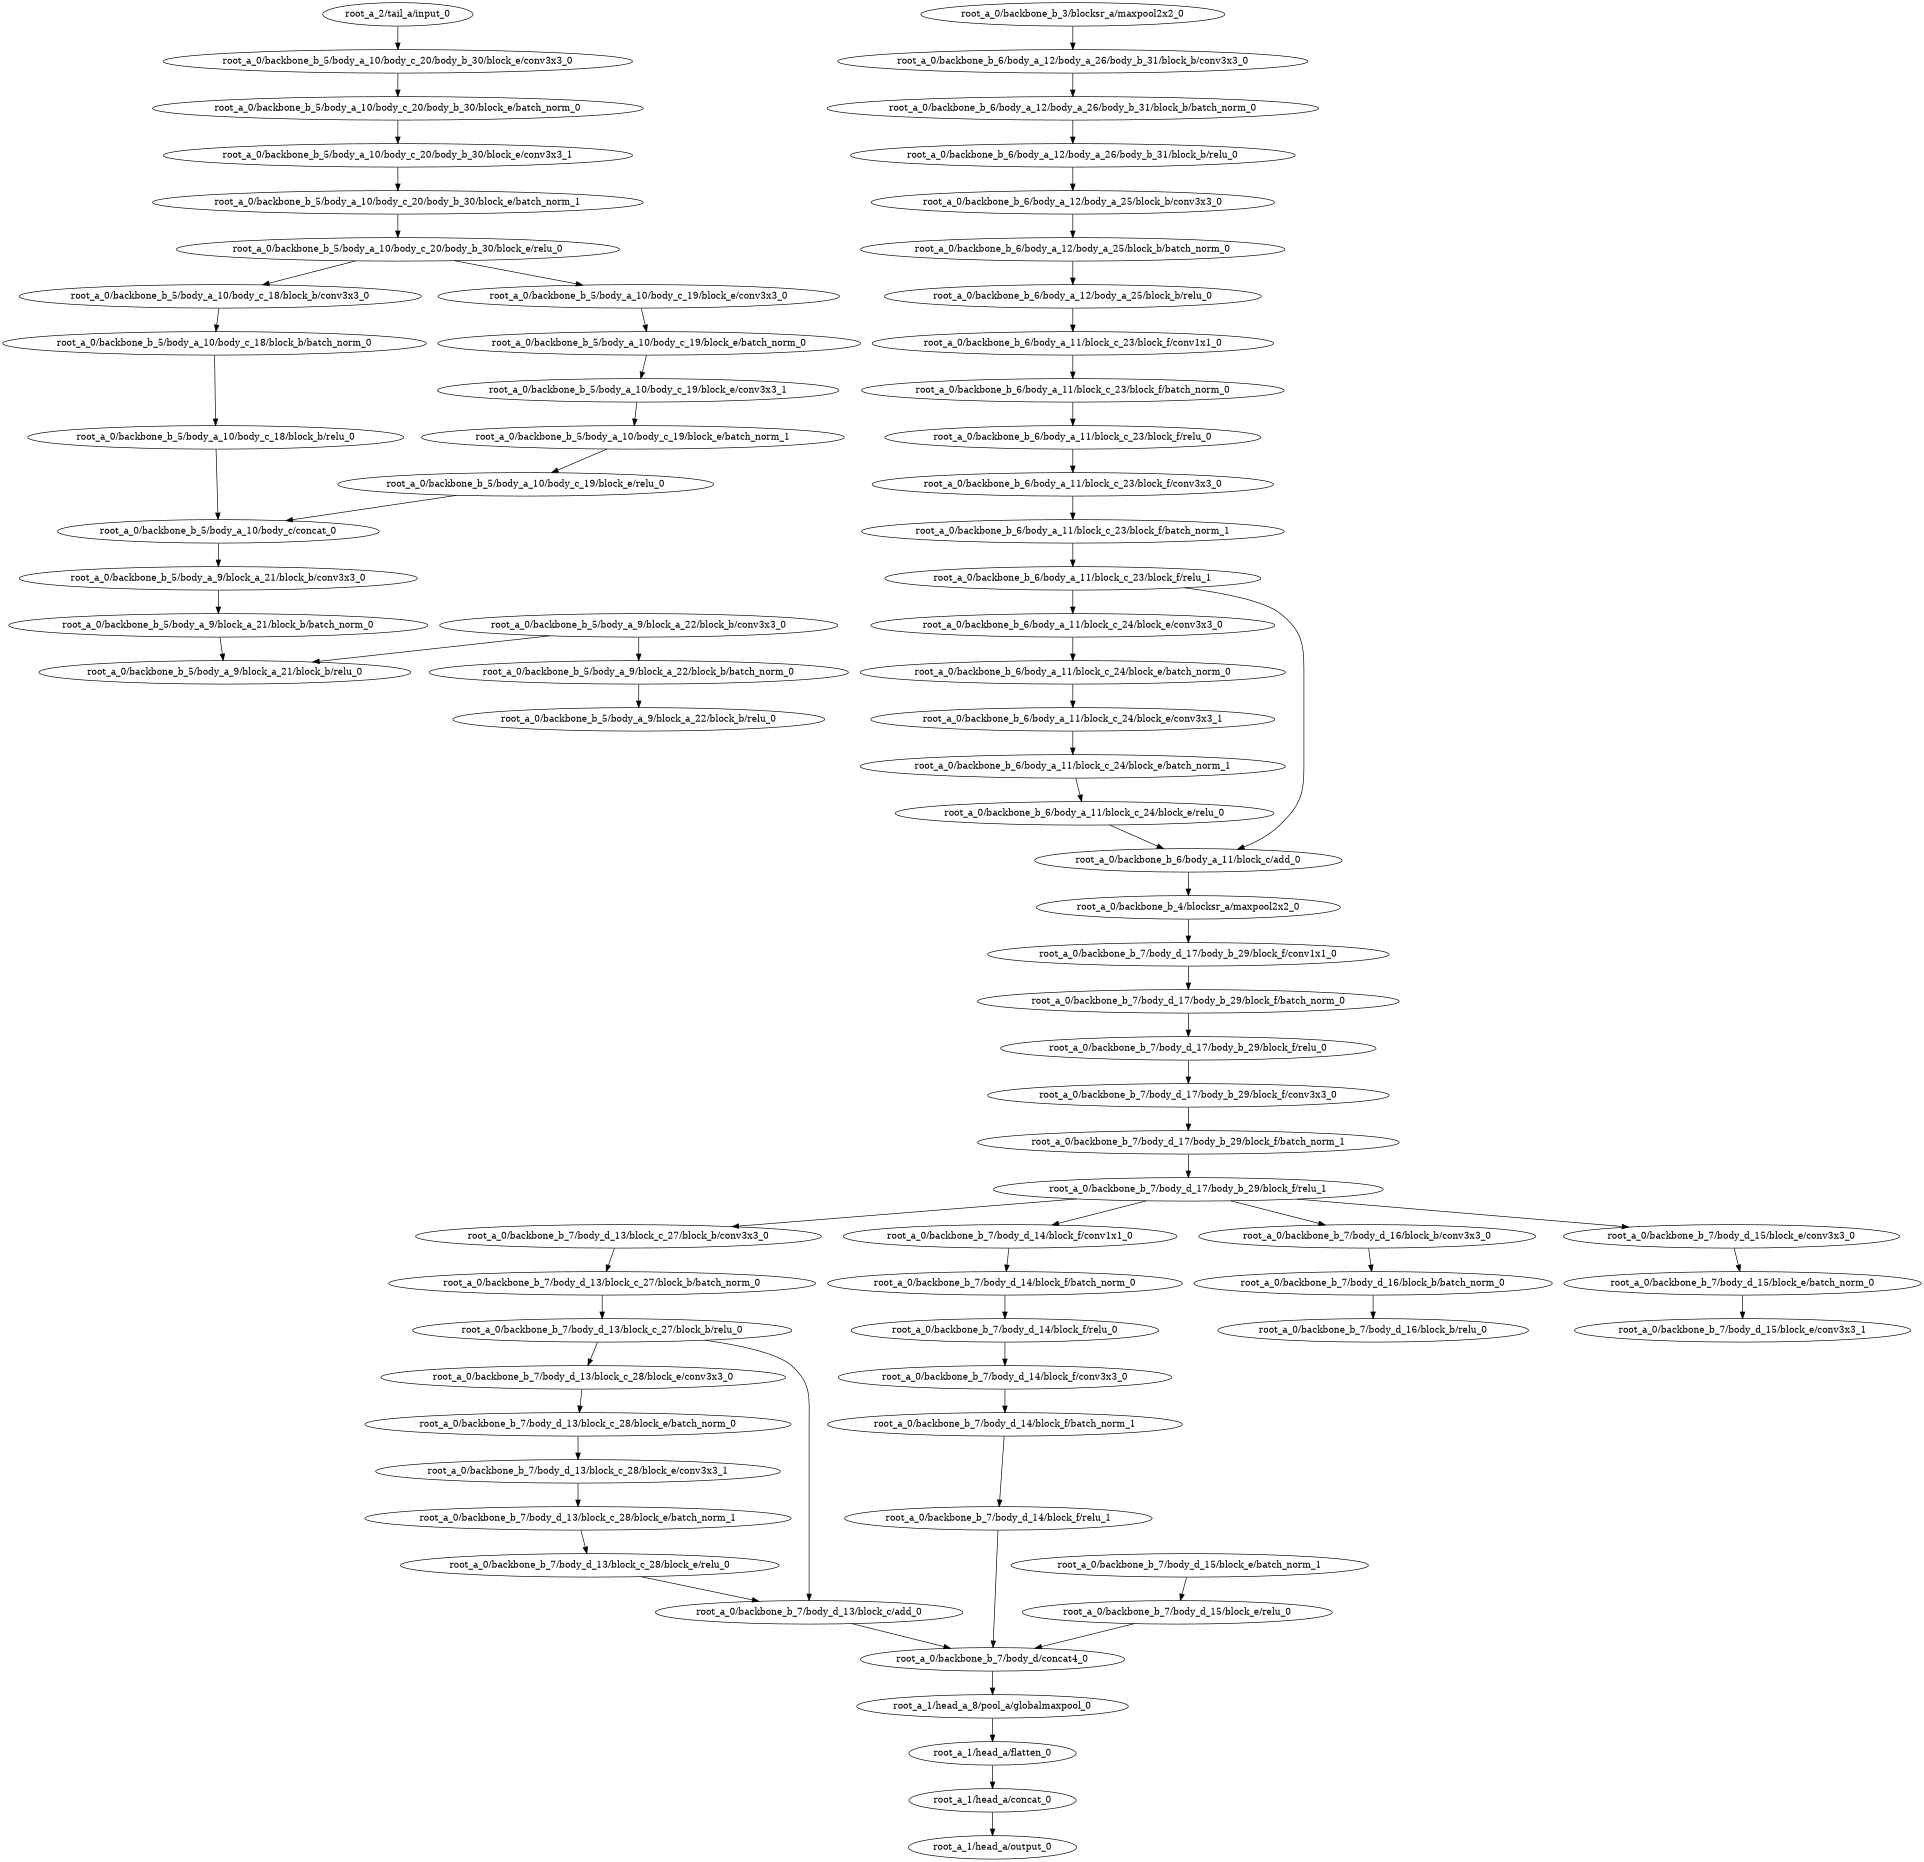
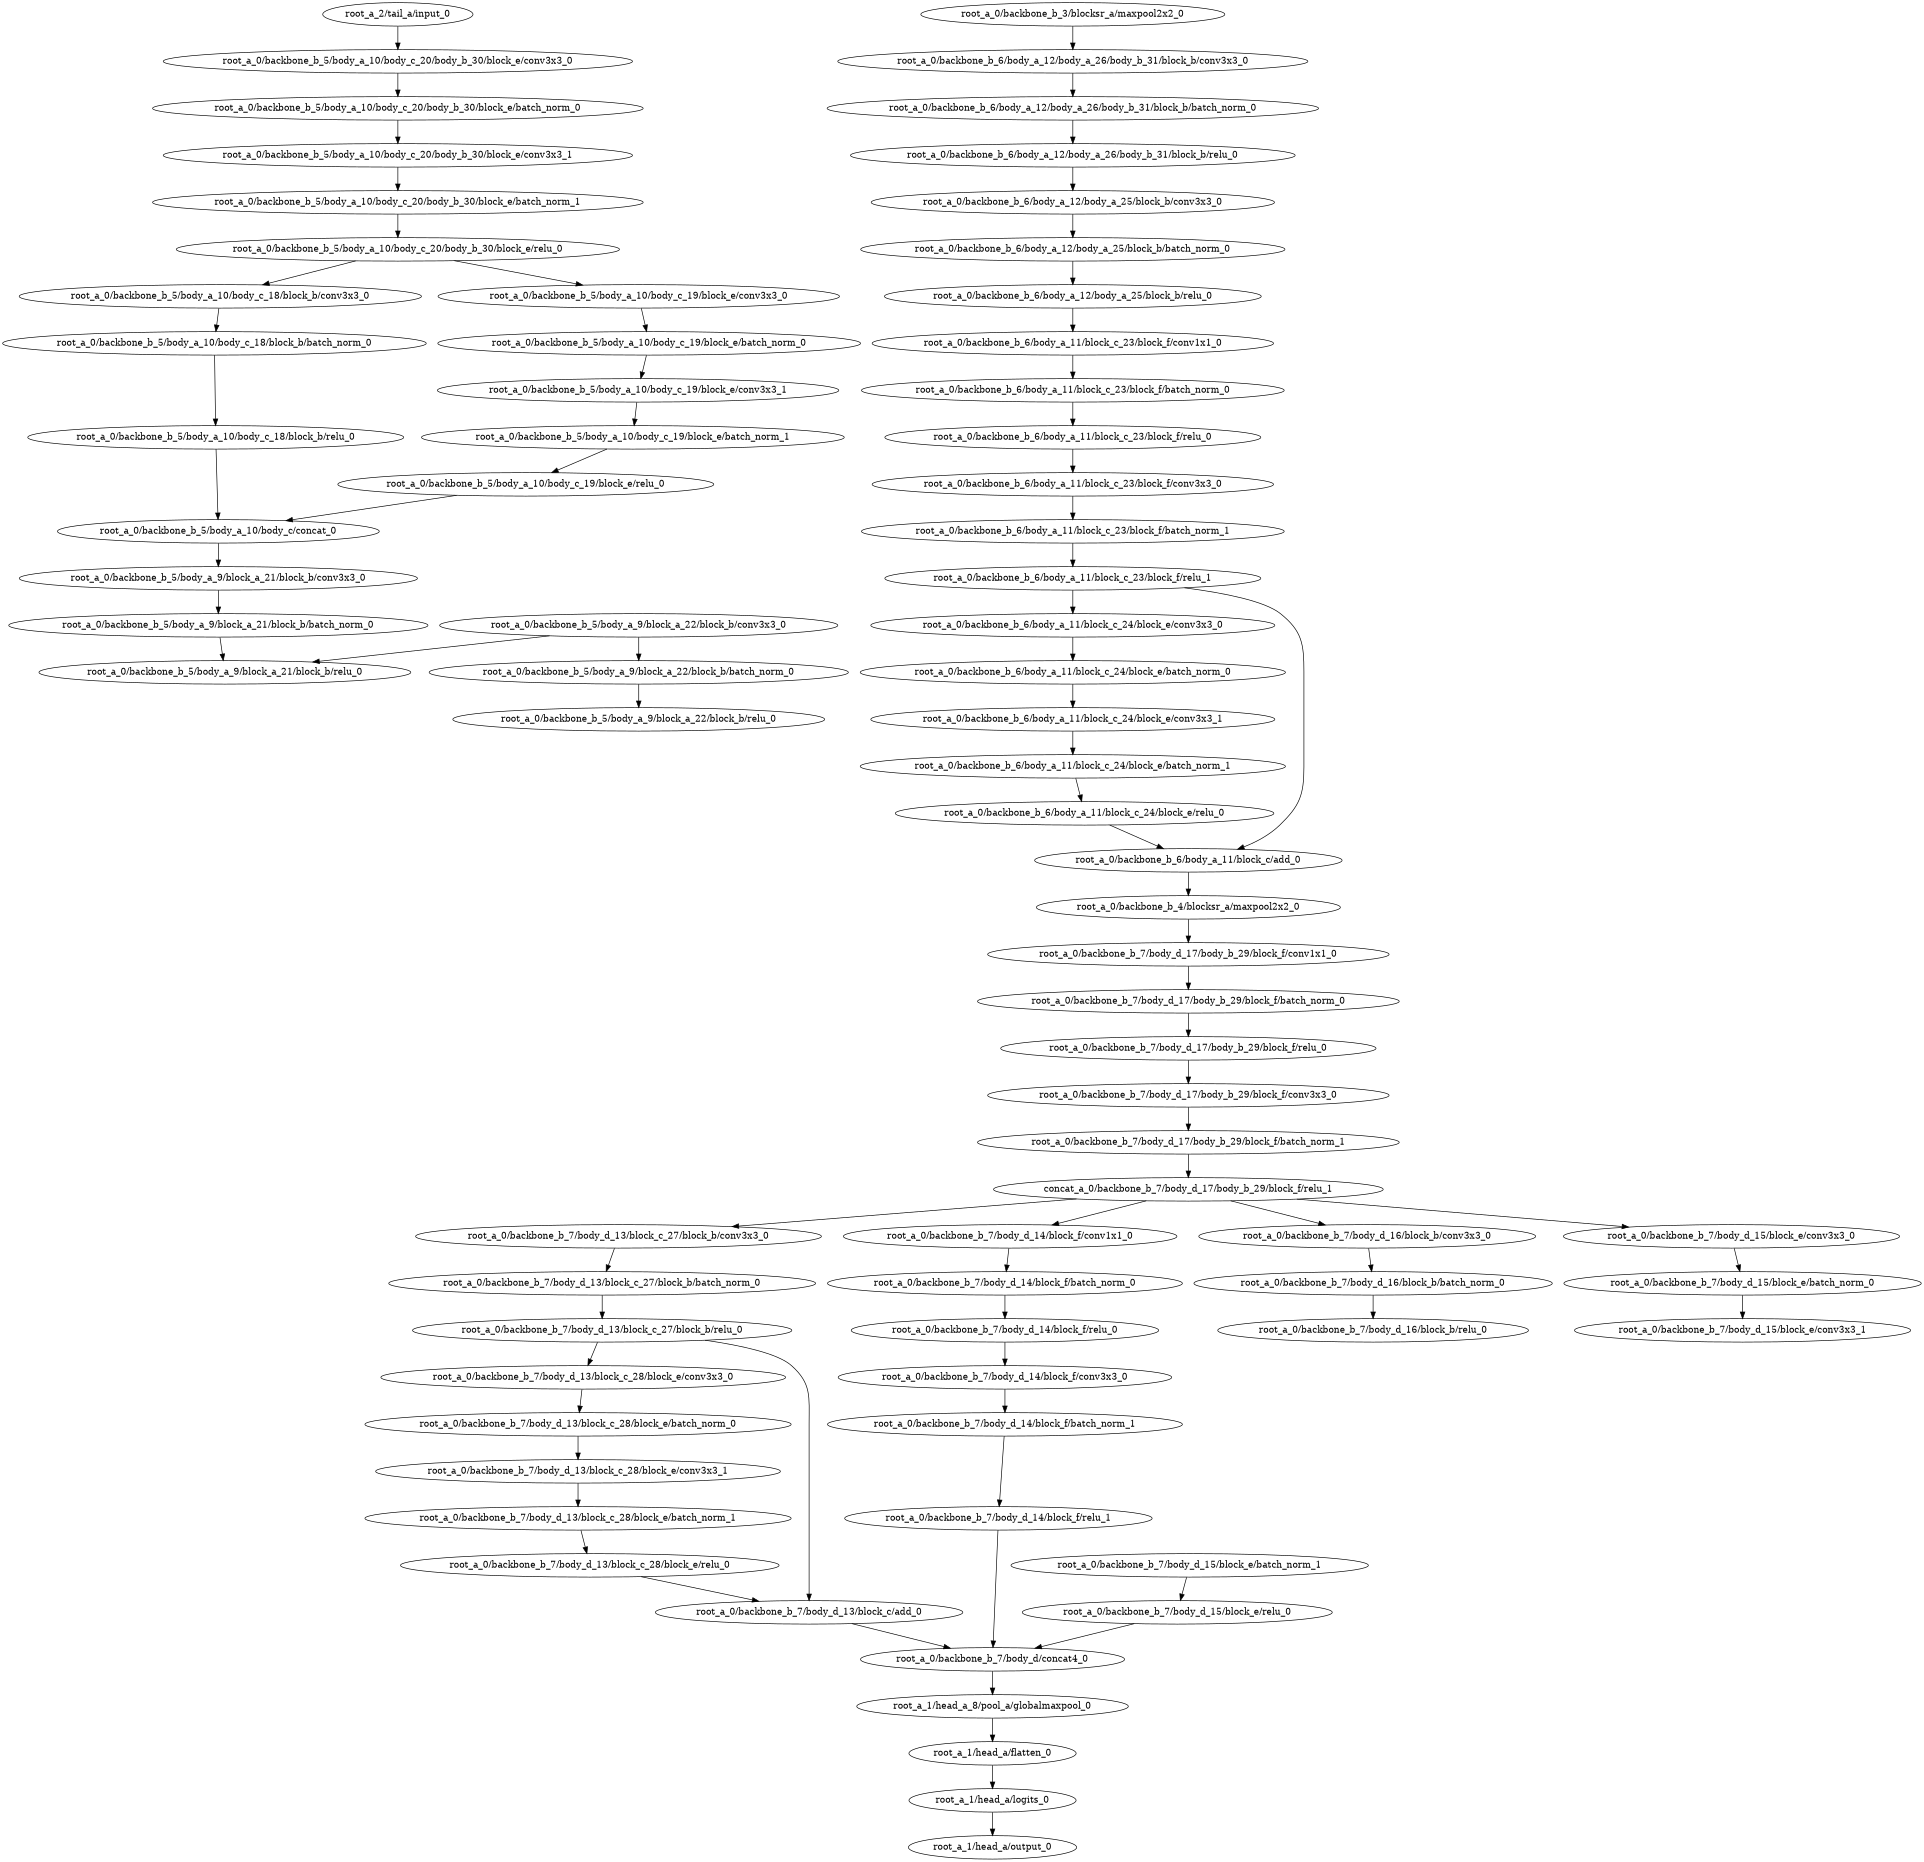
(1188, 1189) -> (1188, 1189)
(993, 1800) -> (993, 1800)
